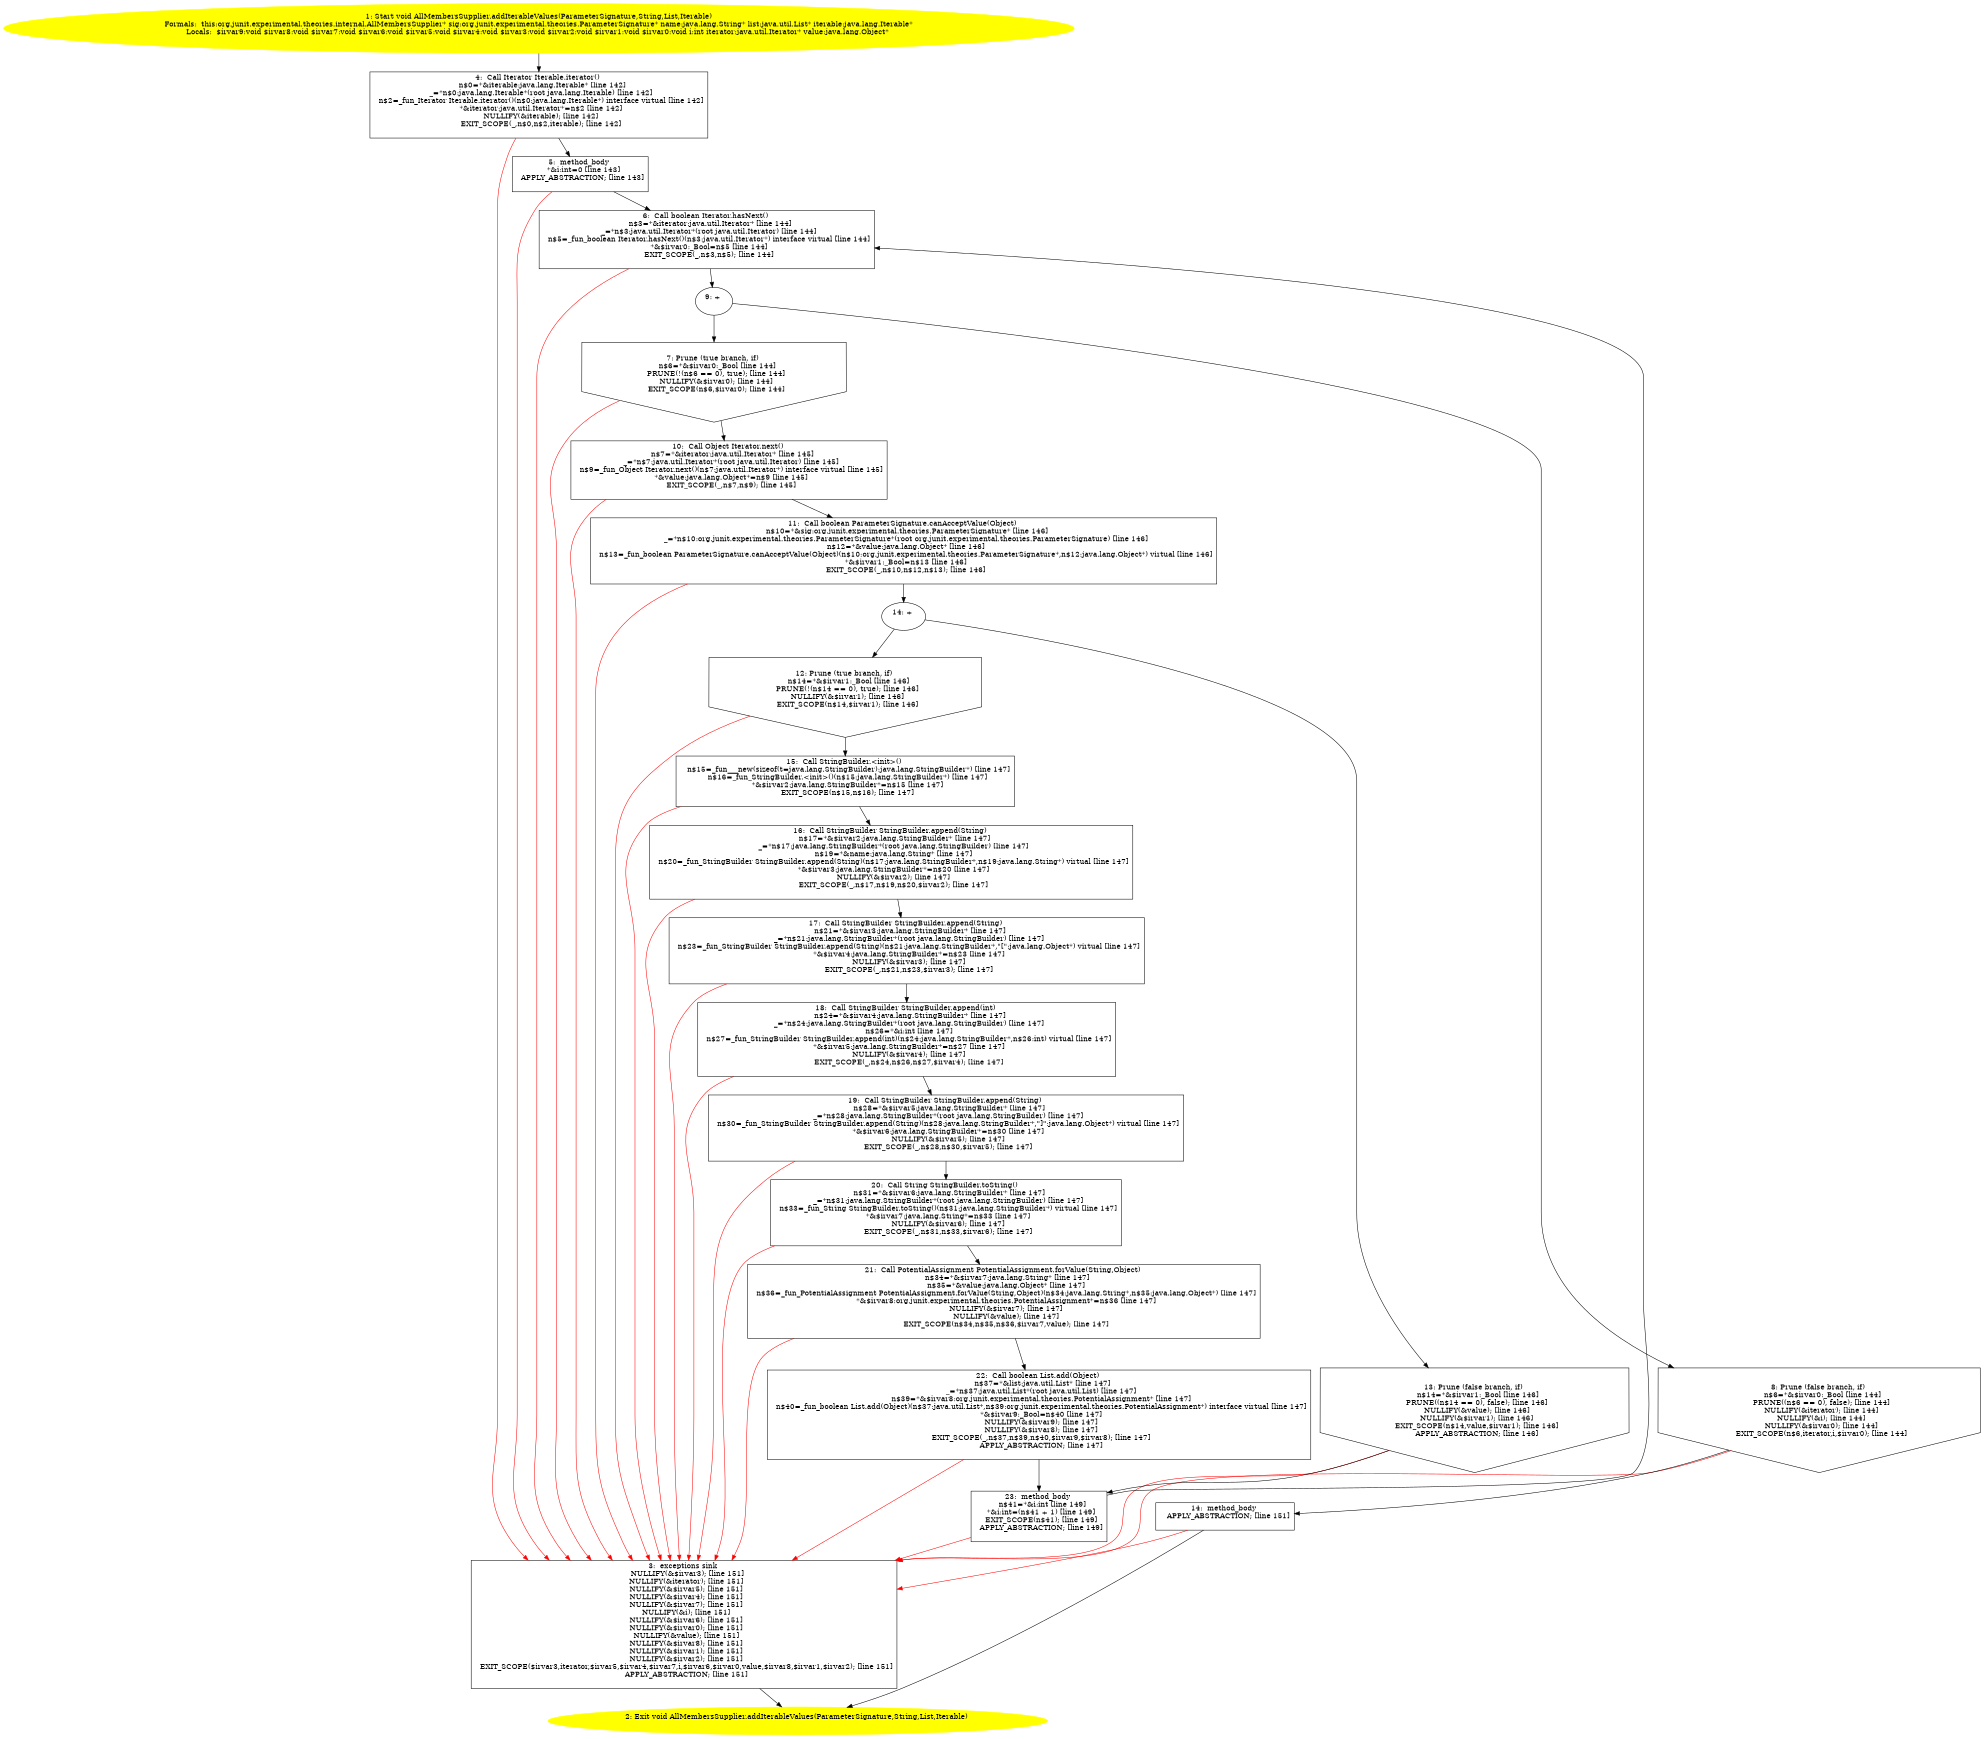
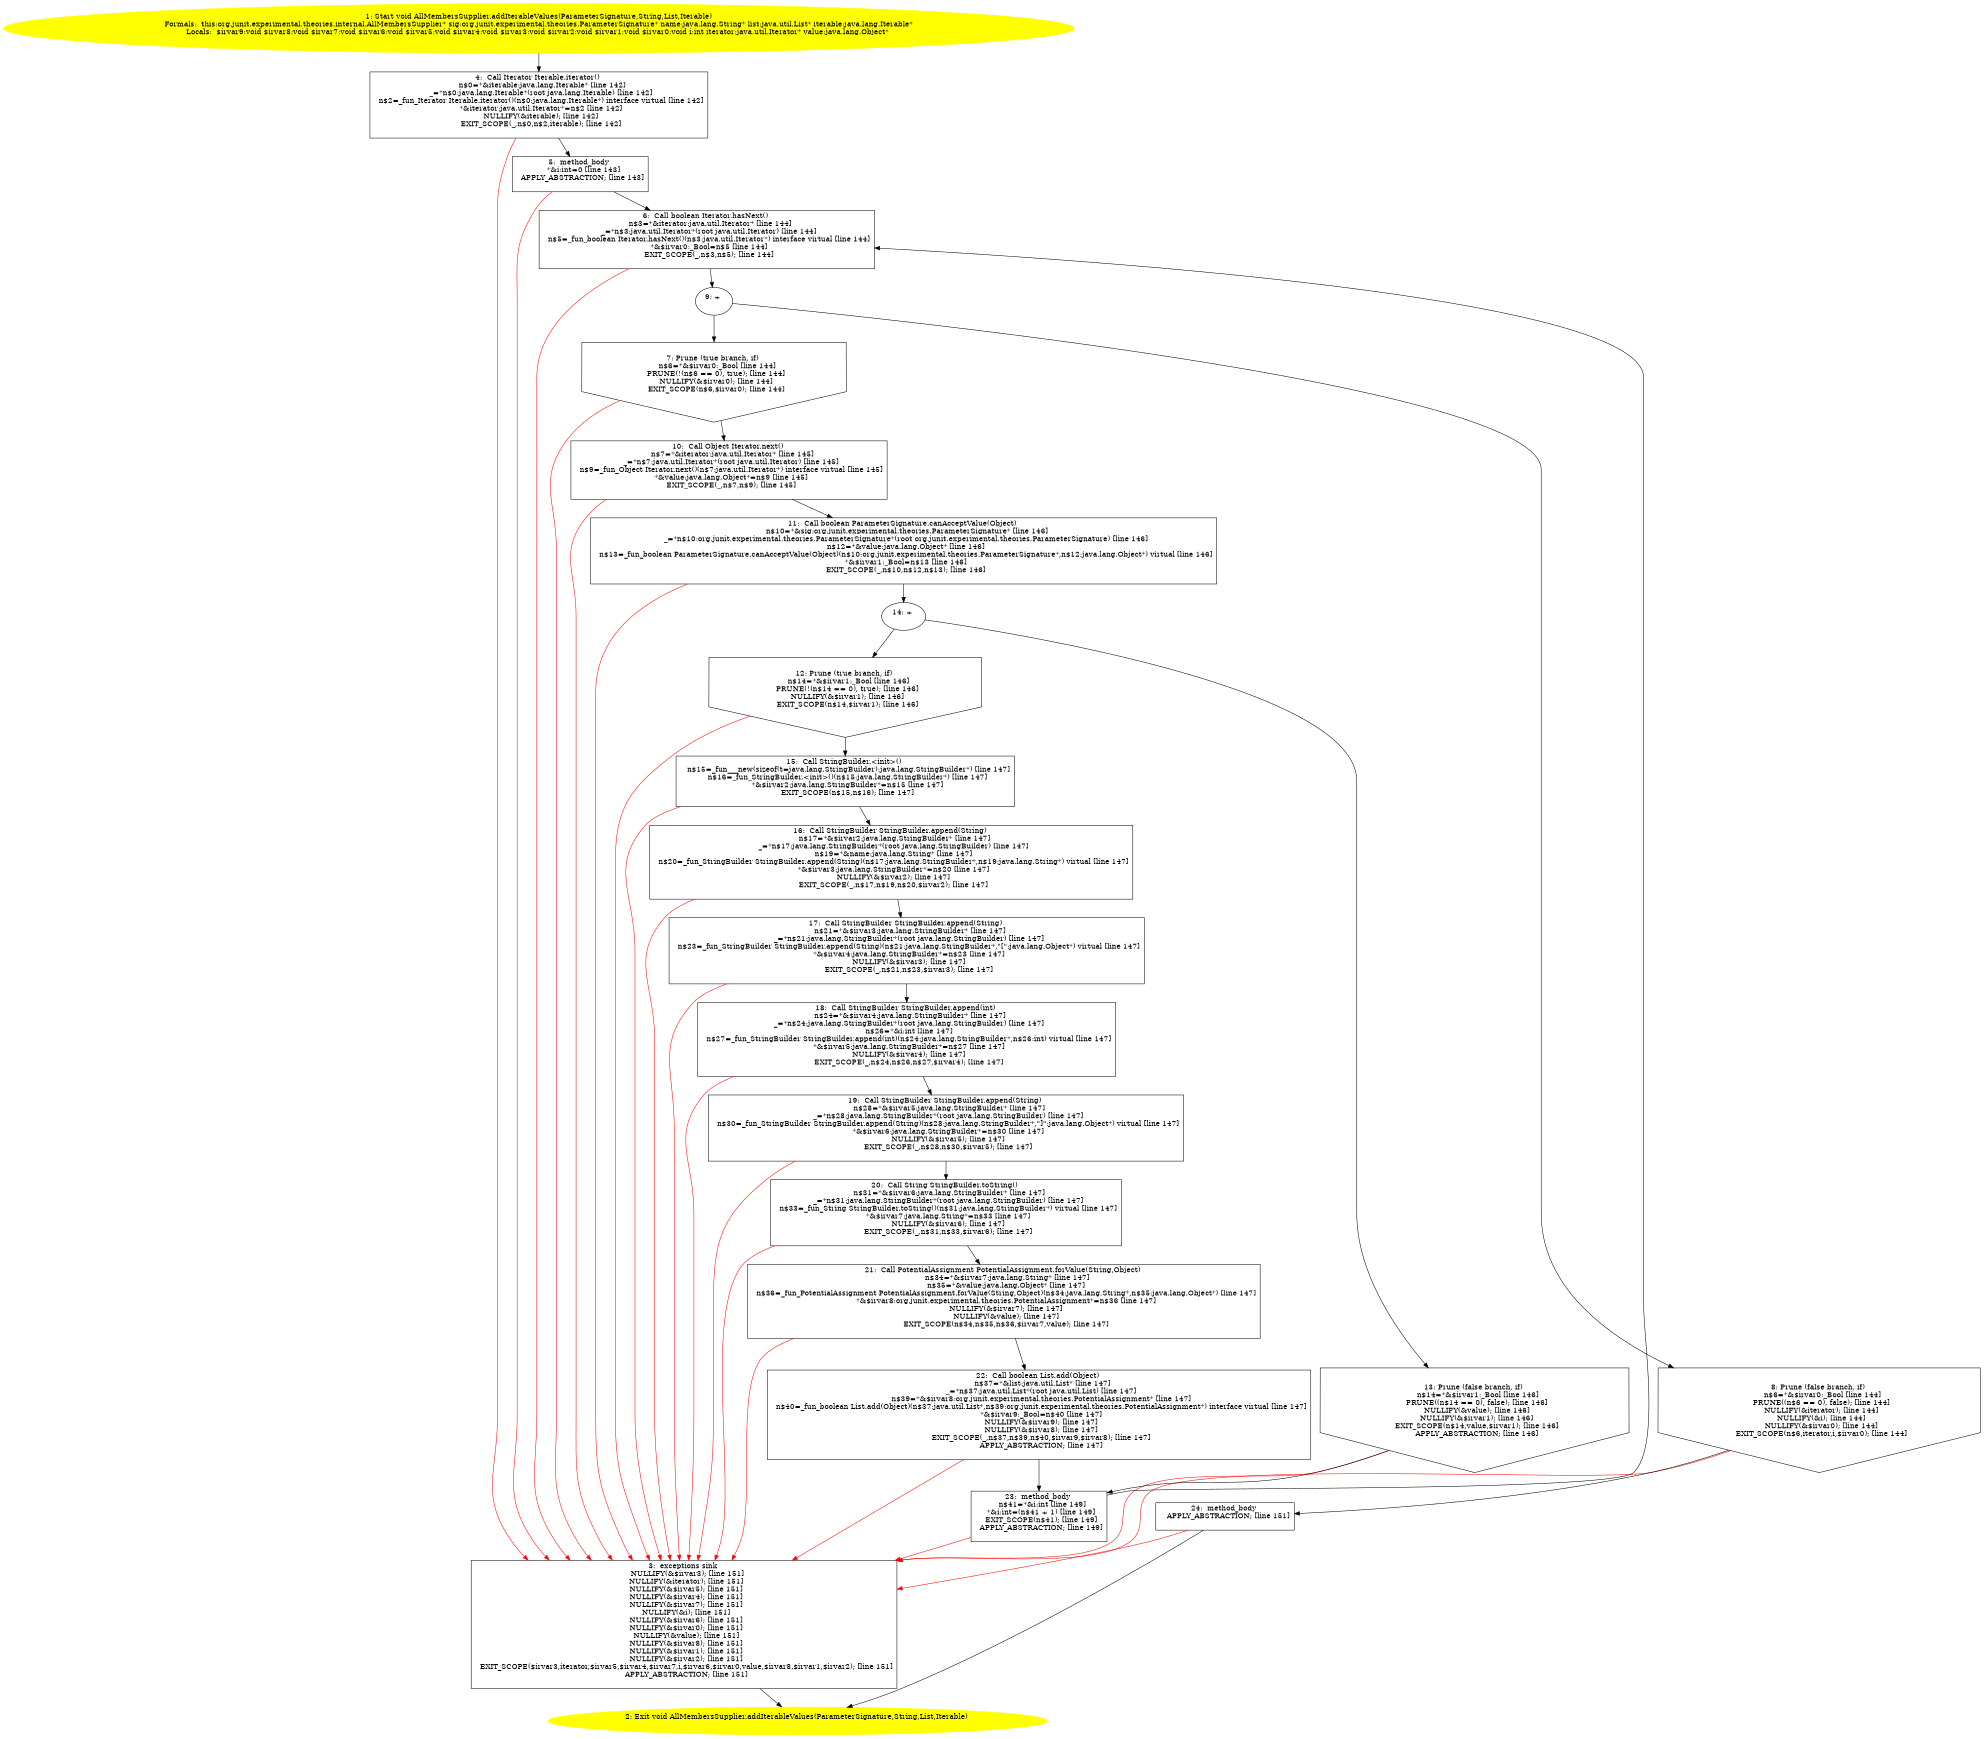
(1225, 1516) -> (1225, 1516)
